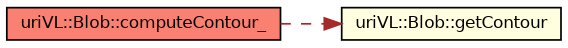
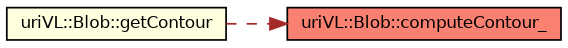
(302, 24) -> (248, 24)
